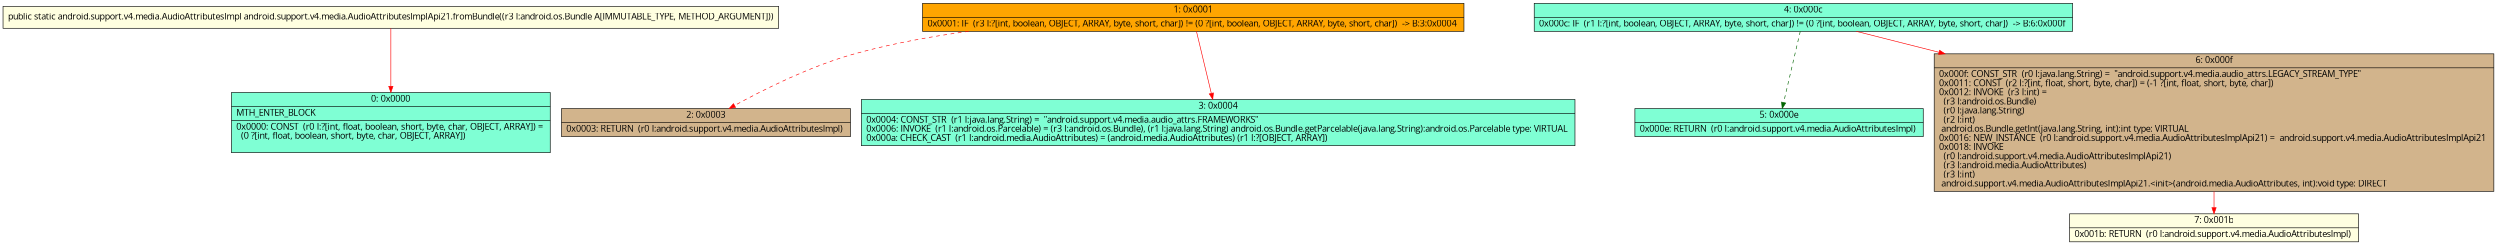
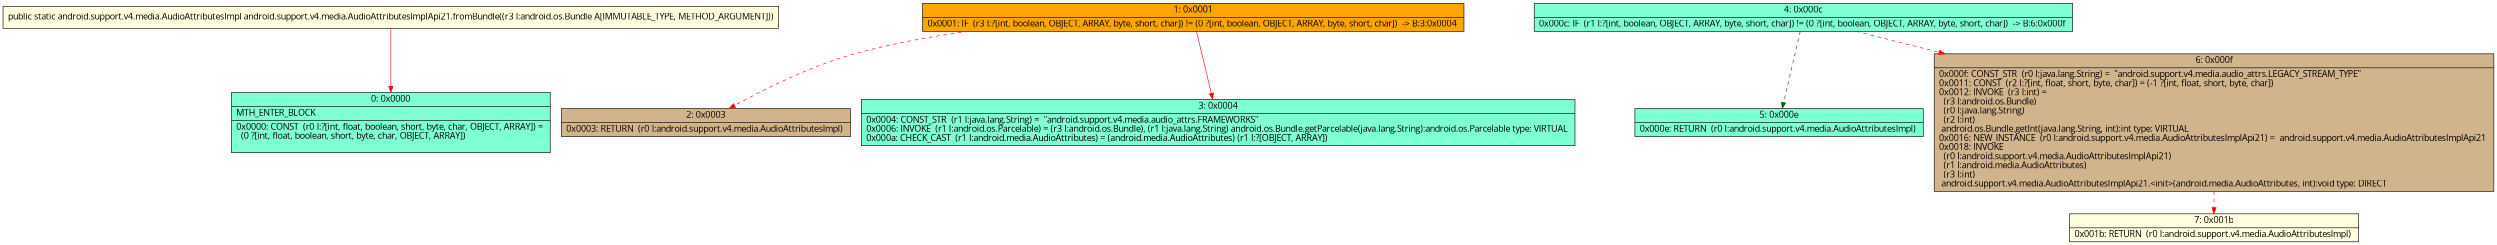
(1898, 42) -> (1898, 42)
(2013, 166) -> (2013, 166)
(2214, 199) -> (2214, 199)
